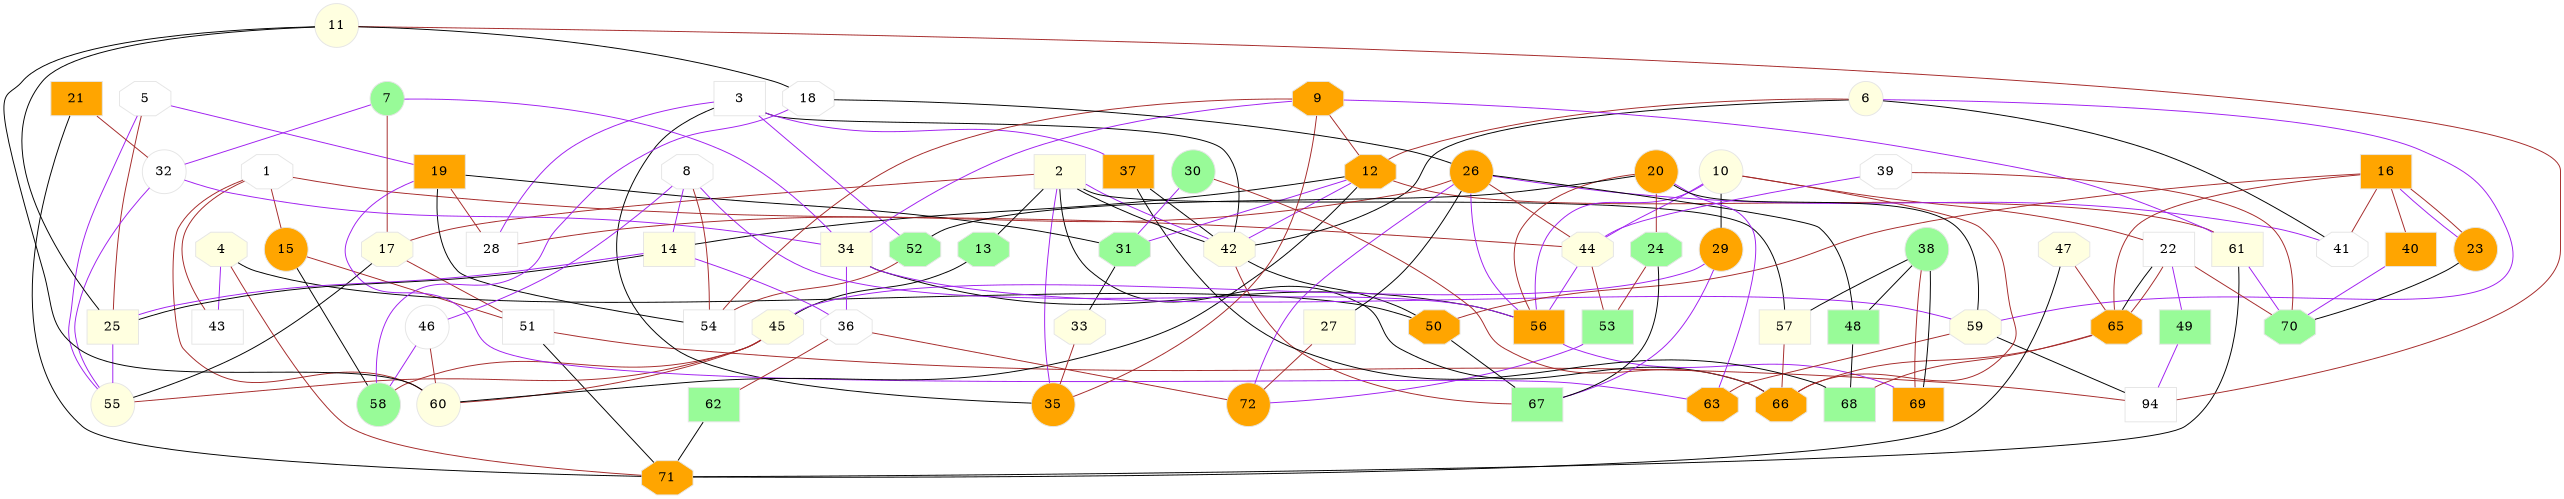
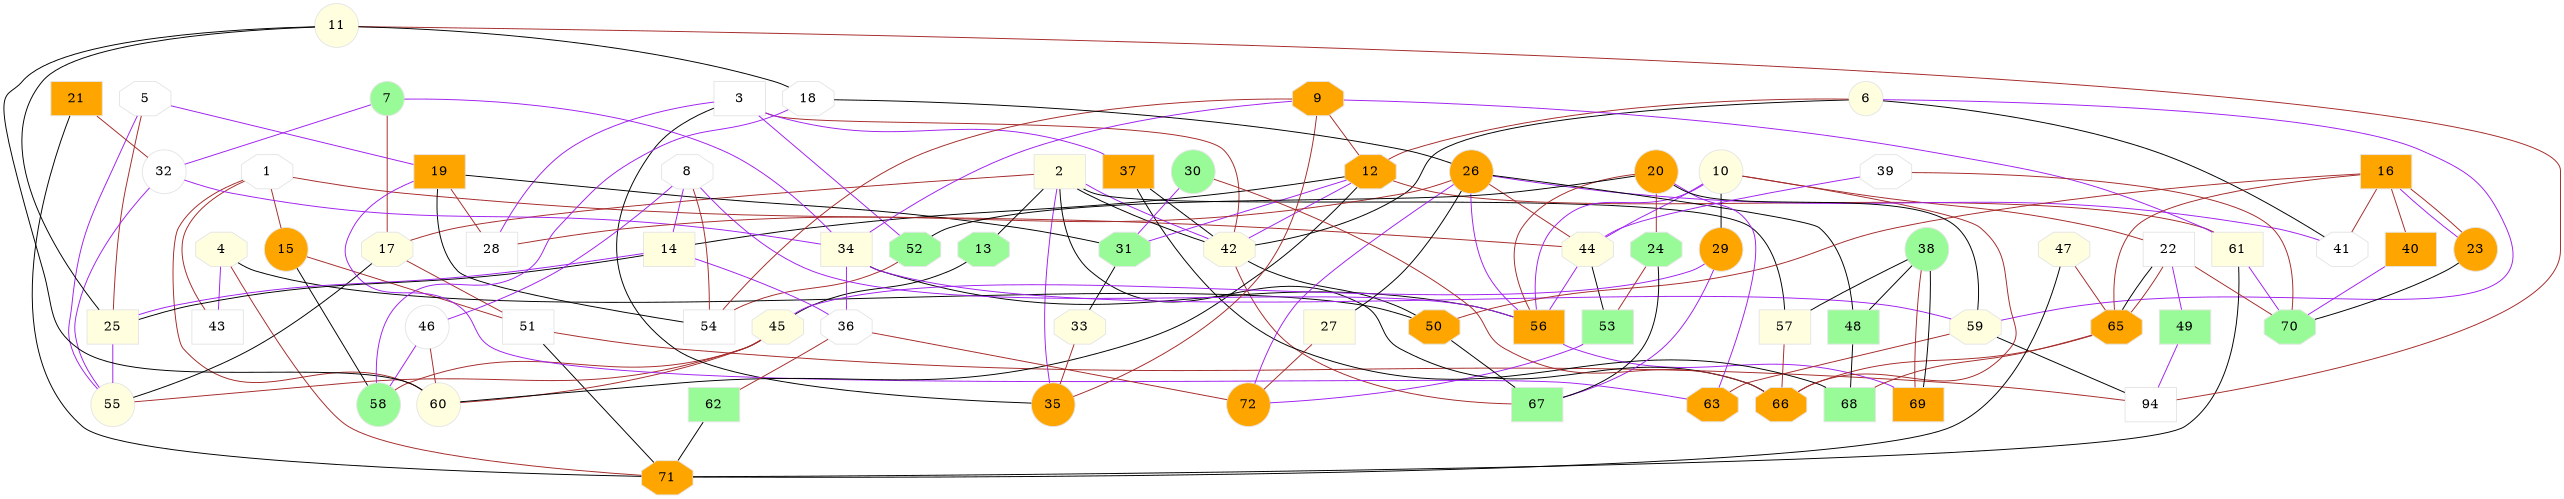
(1052, 126) -> (1052, 126)
(1596, 282) -> (1596, 282)
